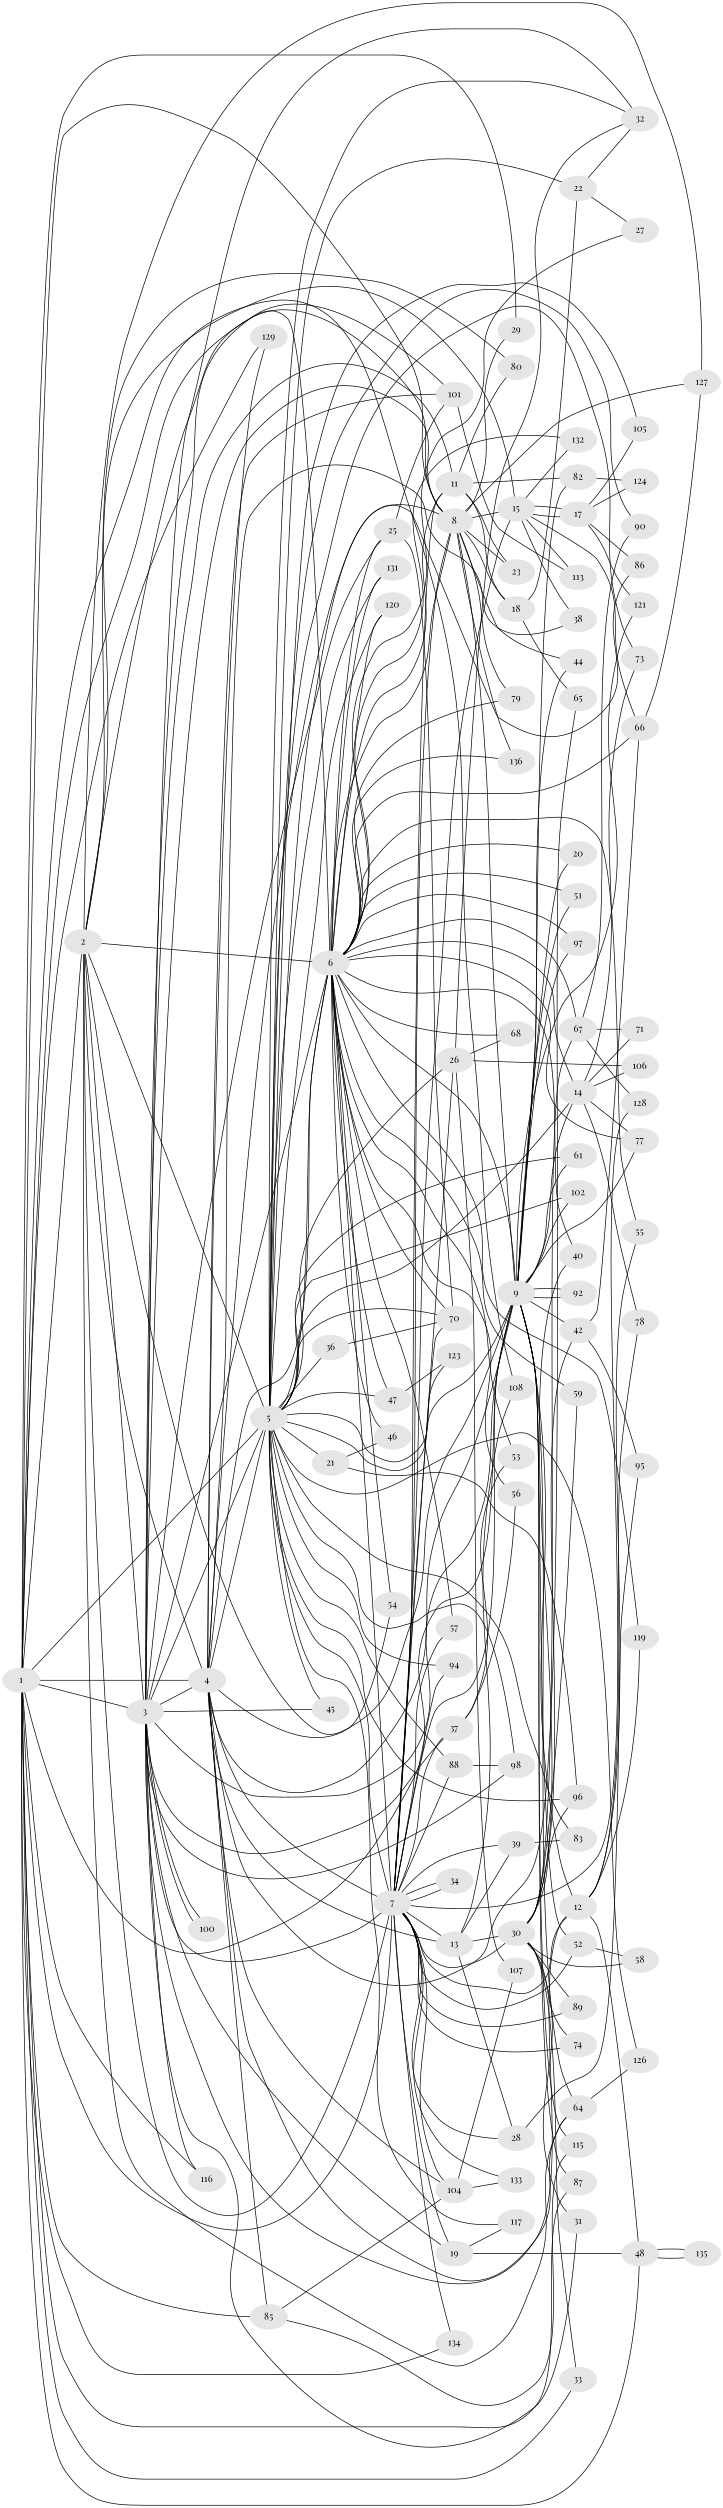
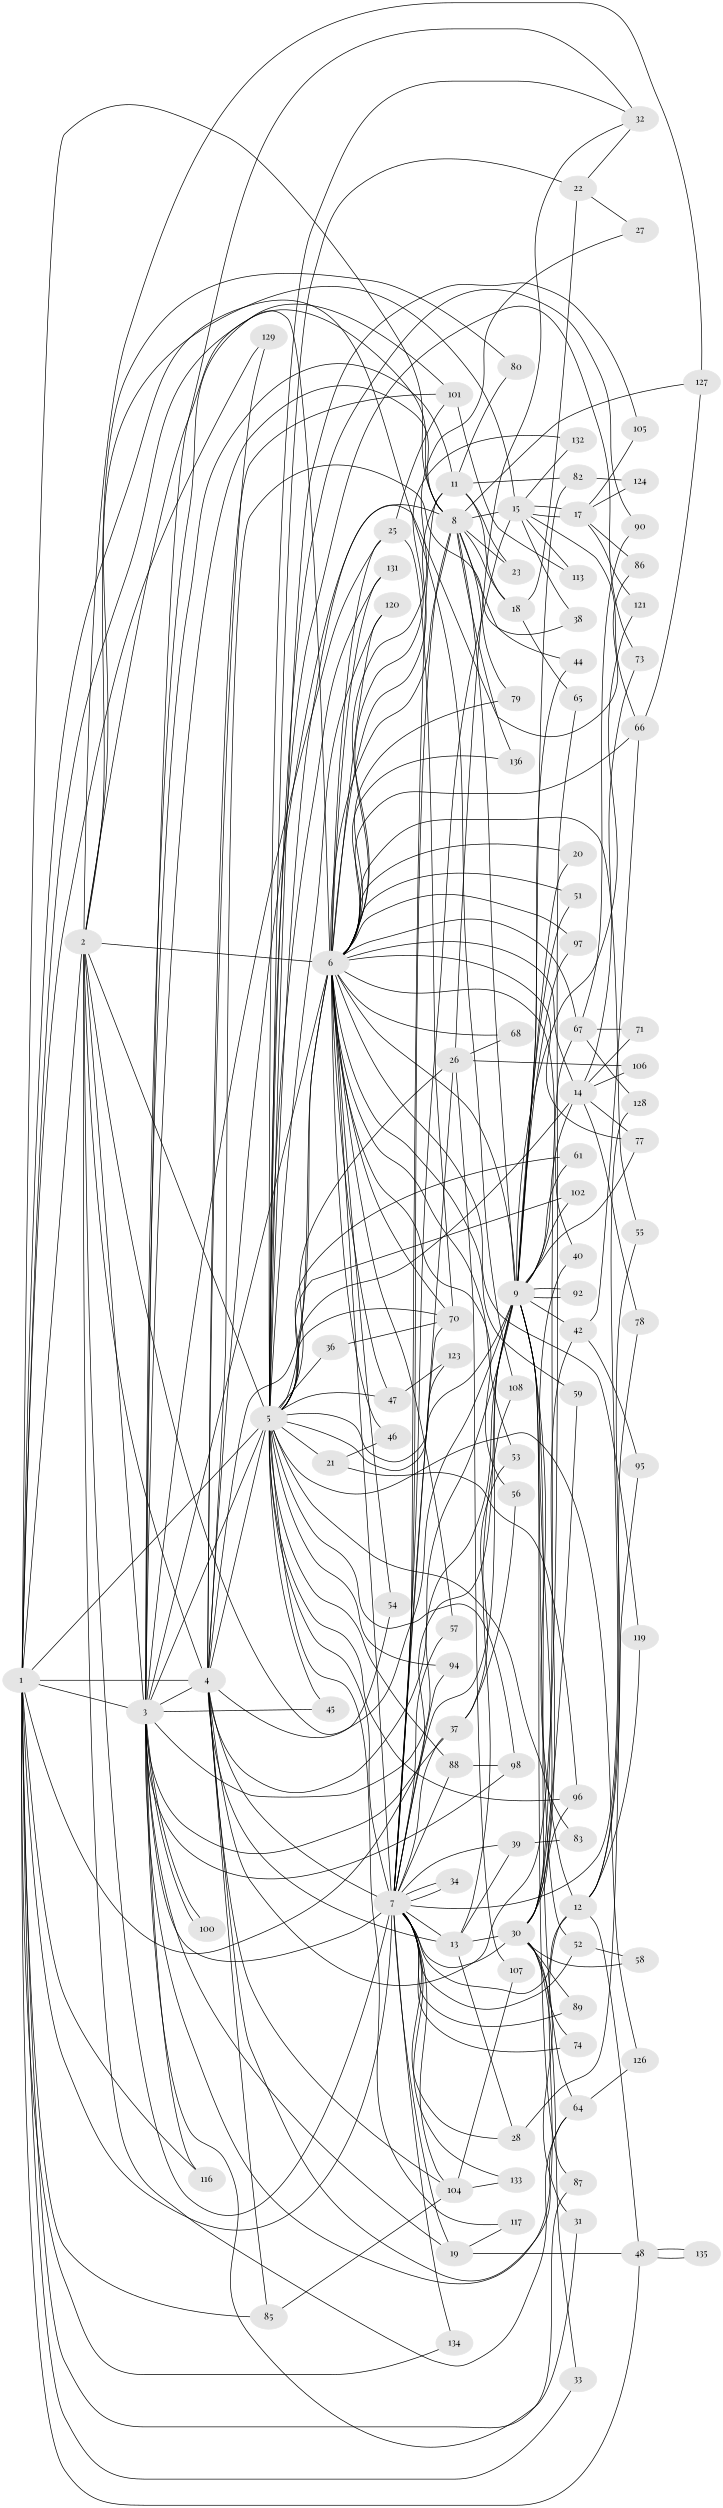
(516, 330) -> none
(578, 2145) -> none
